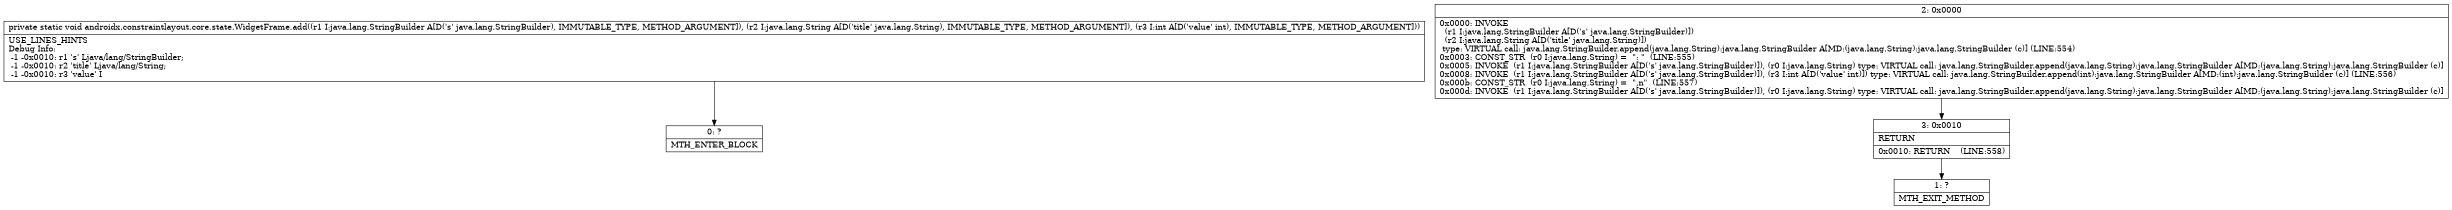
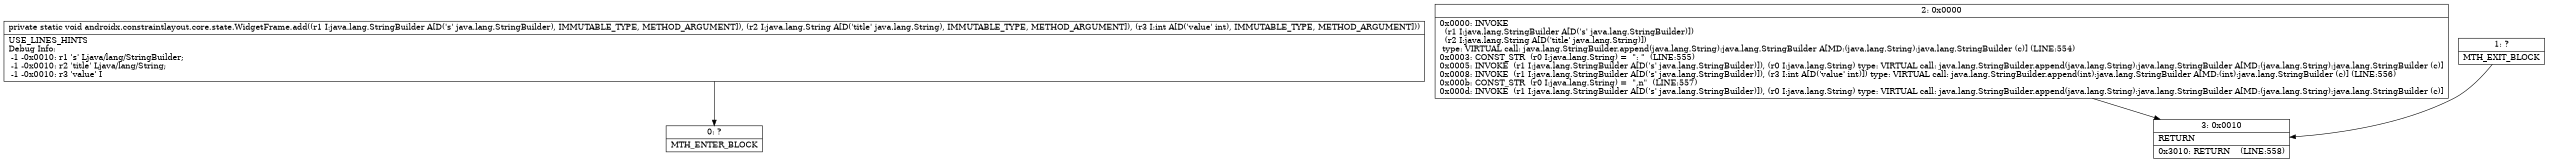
(1942, 152) -> (2222, 152)
(1942, 166) -> (2402, 118)
(1942, 199) -> (2502, 58)
